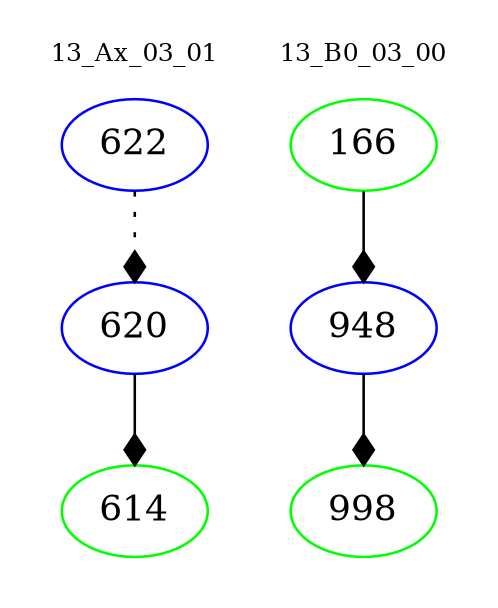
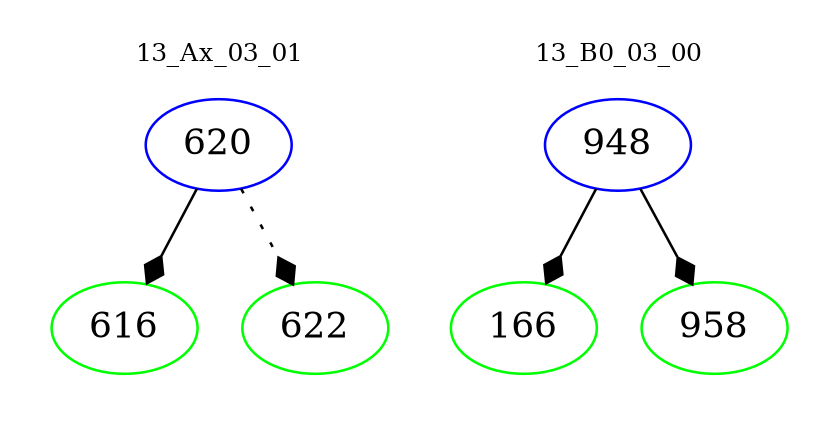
(135, 145) -> (315, 328)
(135, 221) -> (260, 223)
(364, 221) -> (578, 222)
(135, 511) -> (125, 328)
(364, 511) -> (715, 328)
